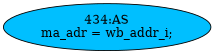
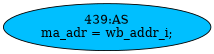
(107, 27) -> (107, 27)
